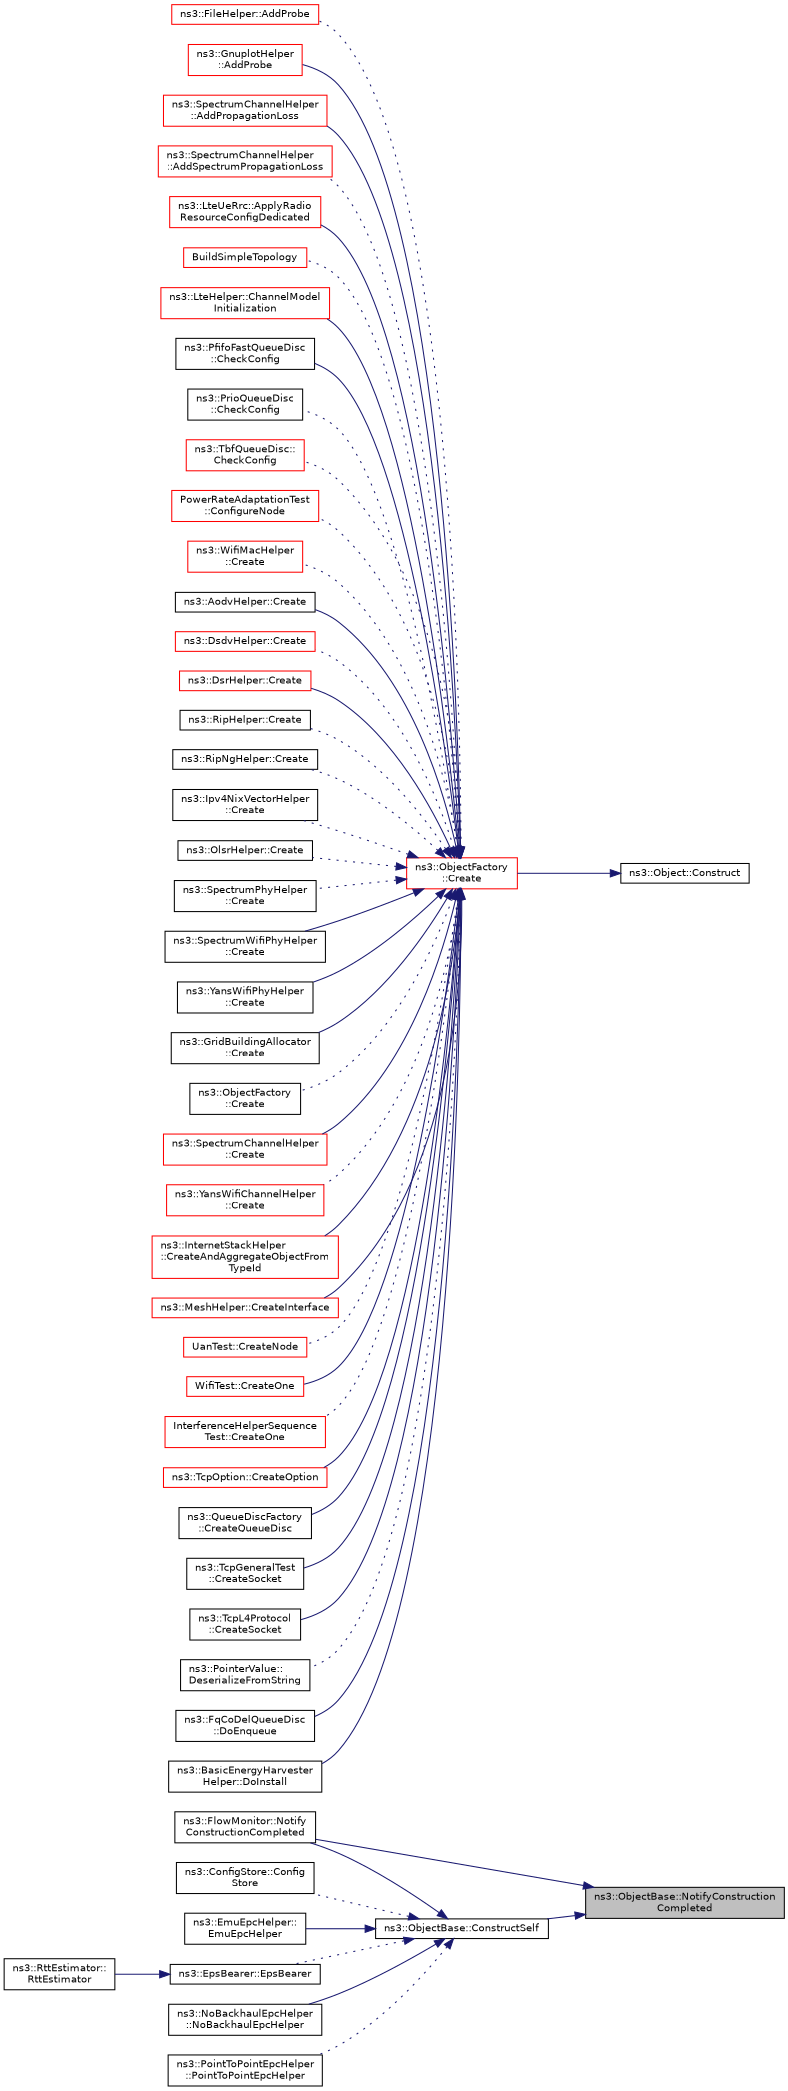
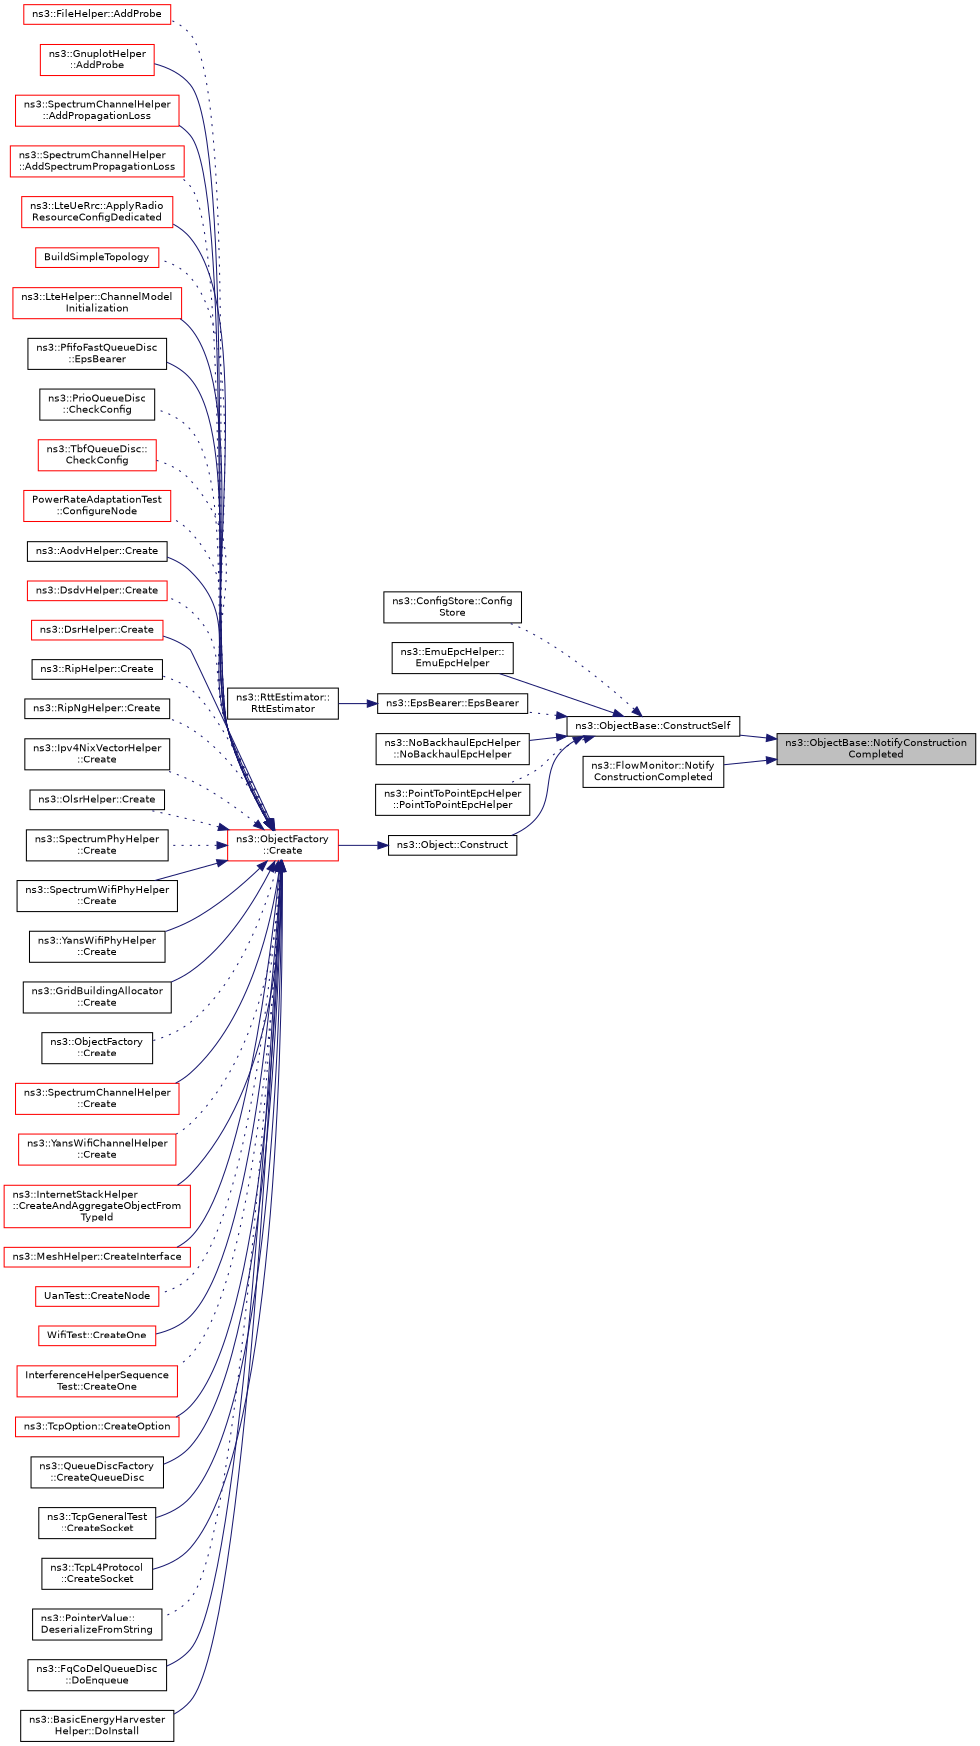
(245, 354) -> (97, 354)
(245, 557) -> none
(377, 1873) -> (547, 792)
